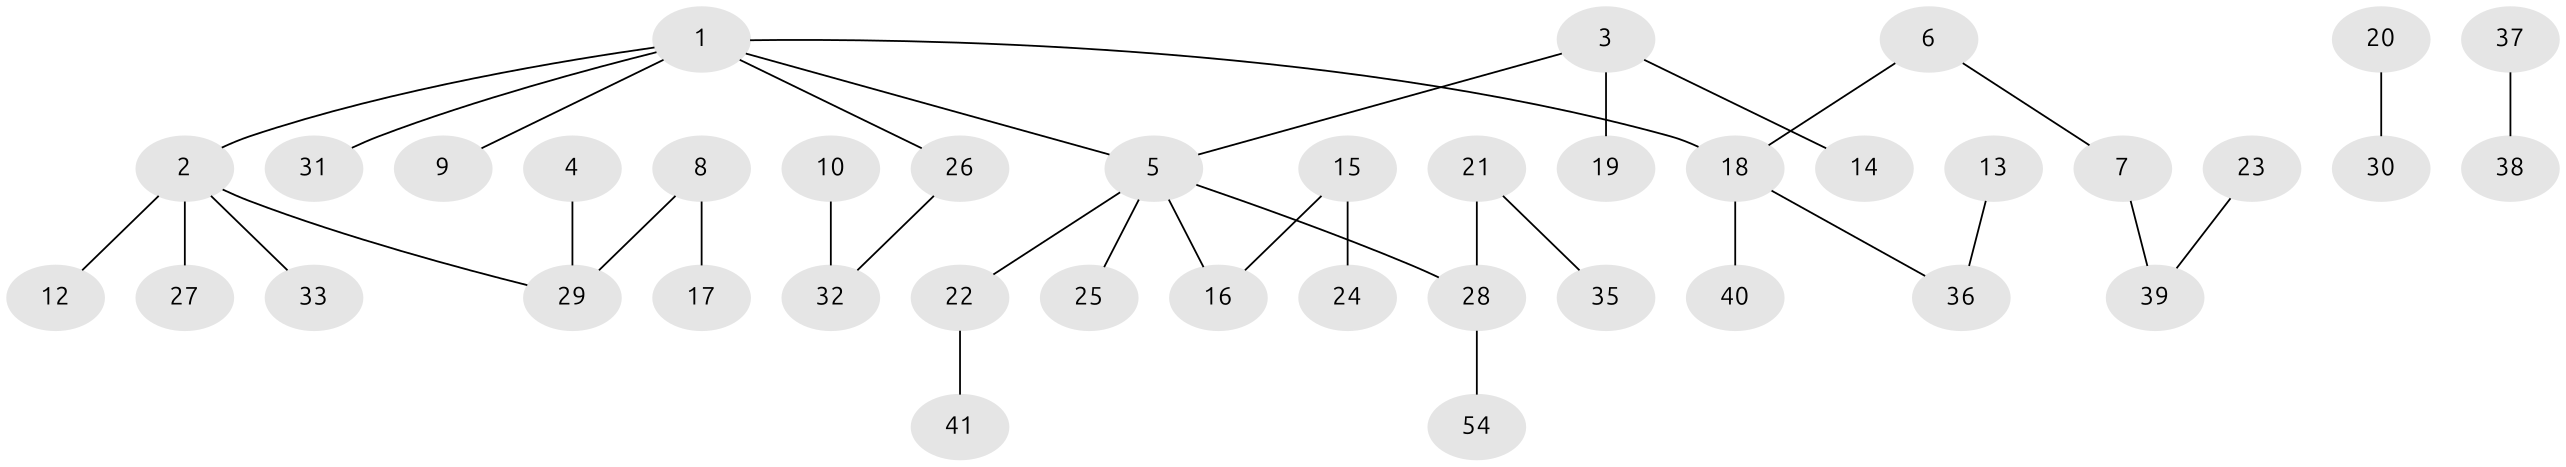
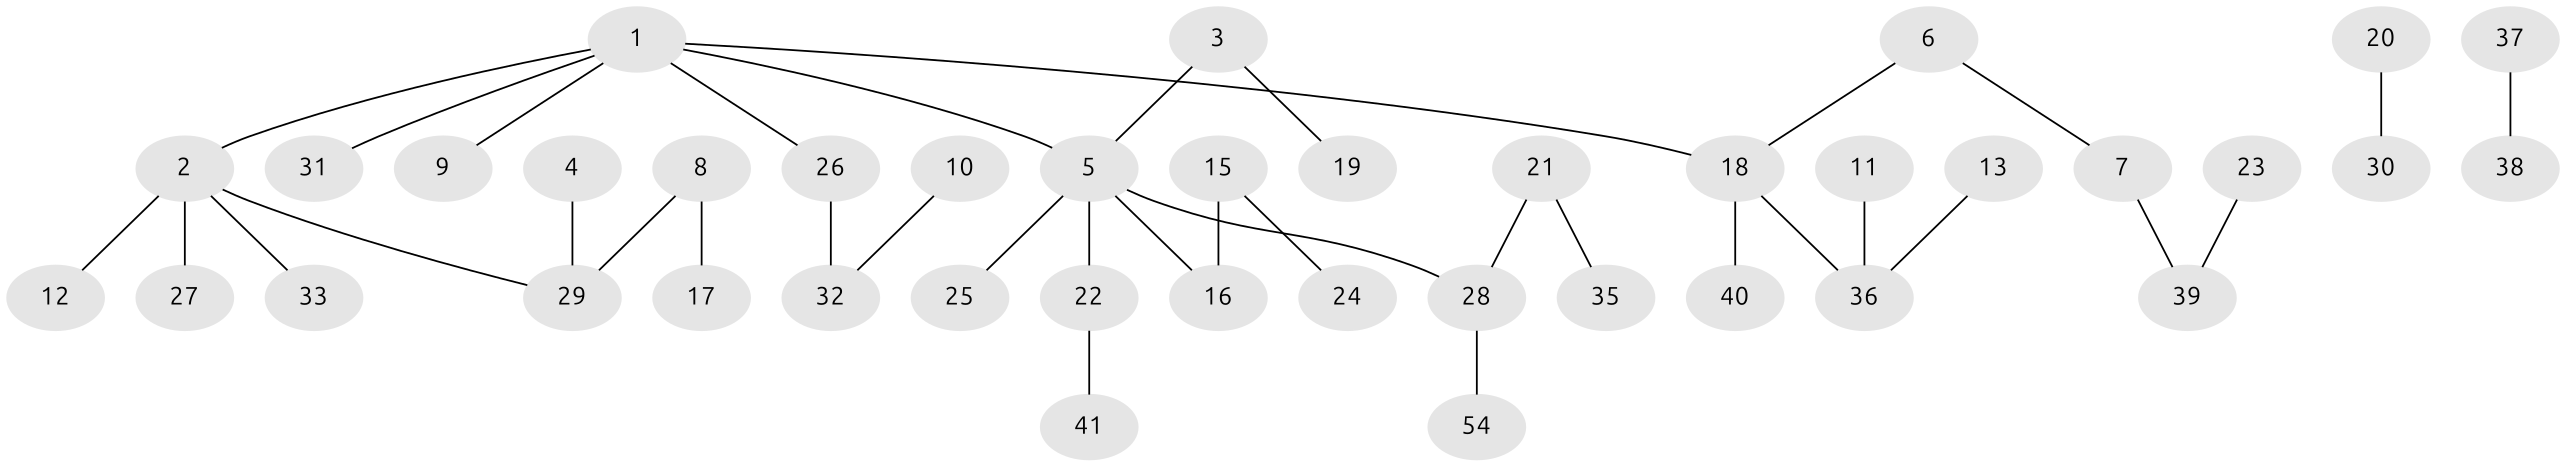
none -> (1864, 169)
(1864, 169) -> none
